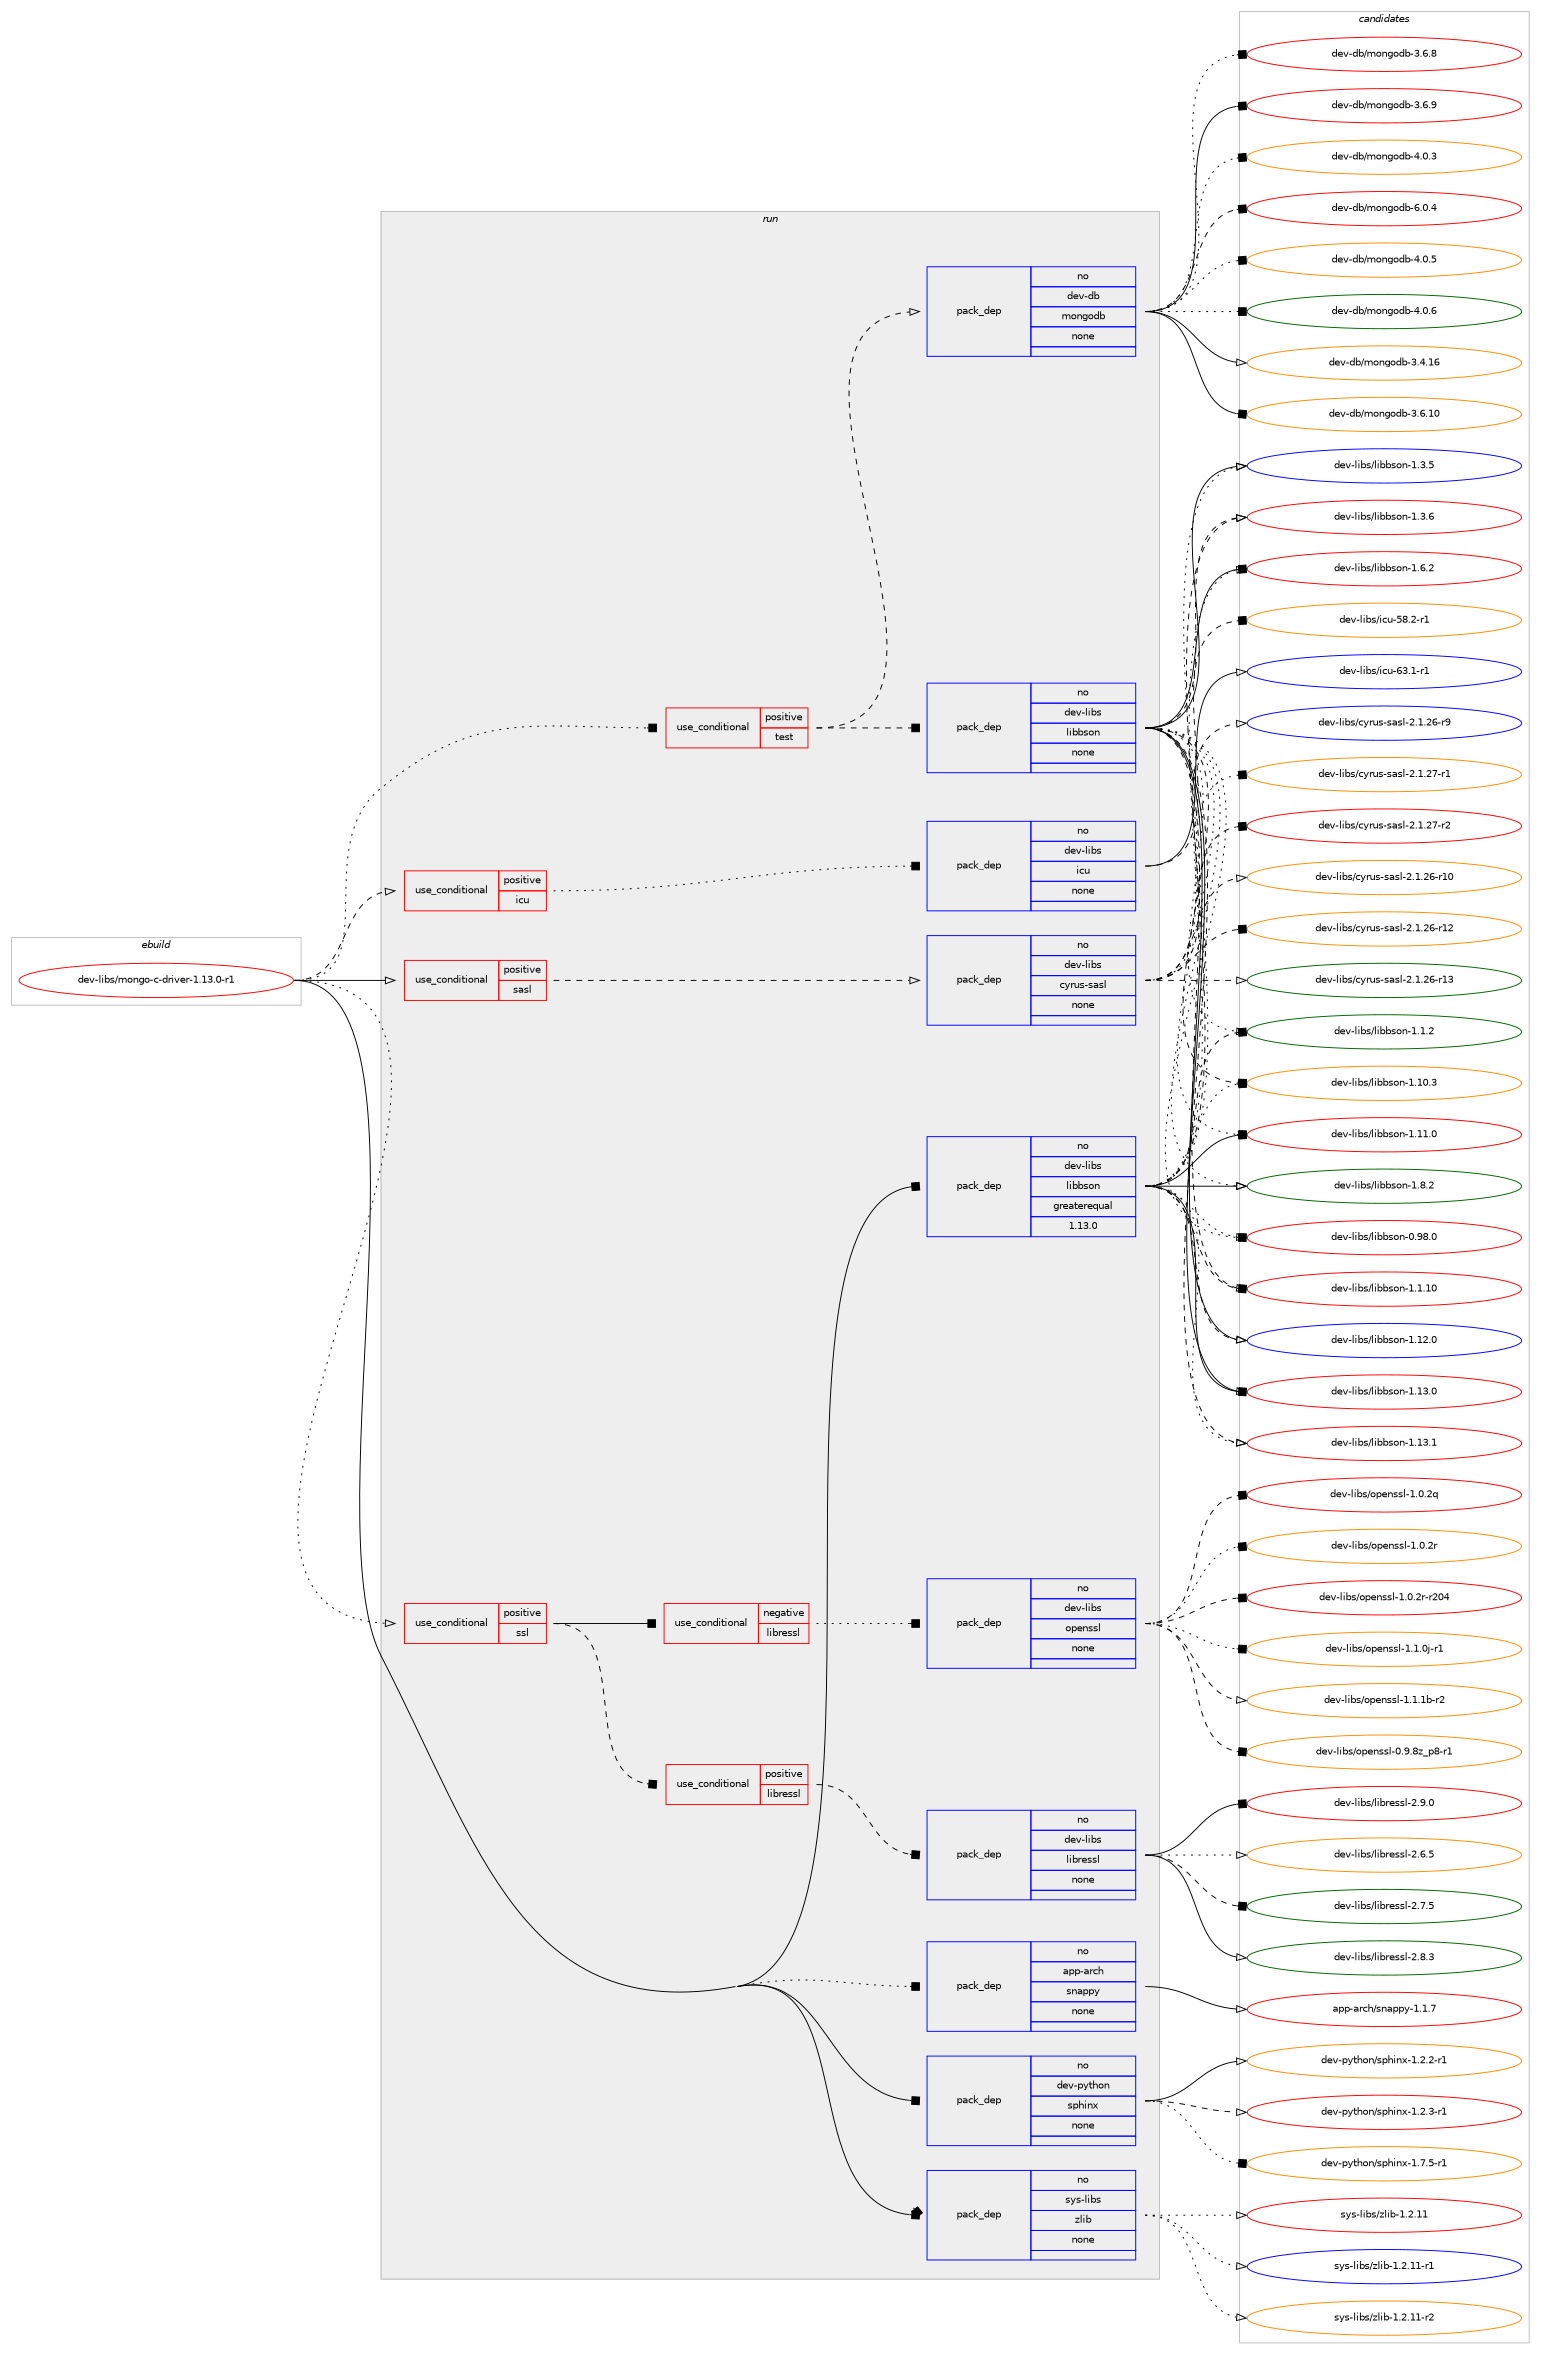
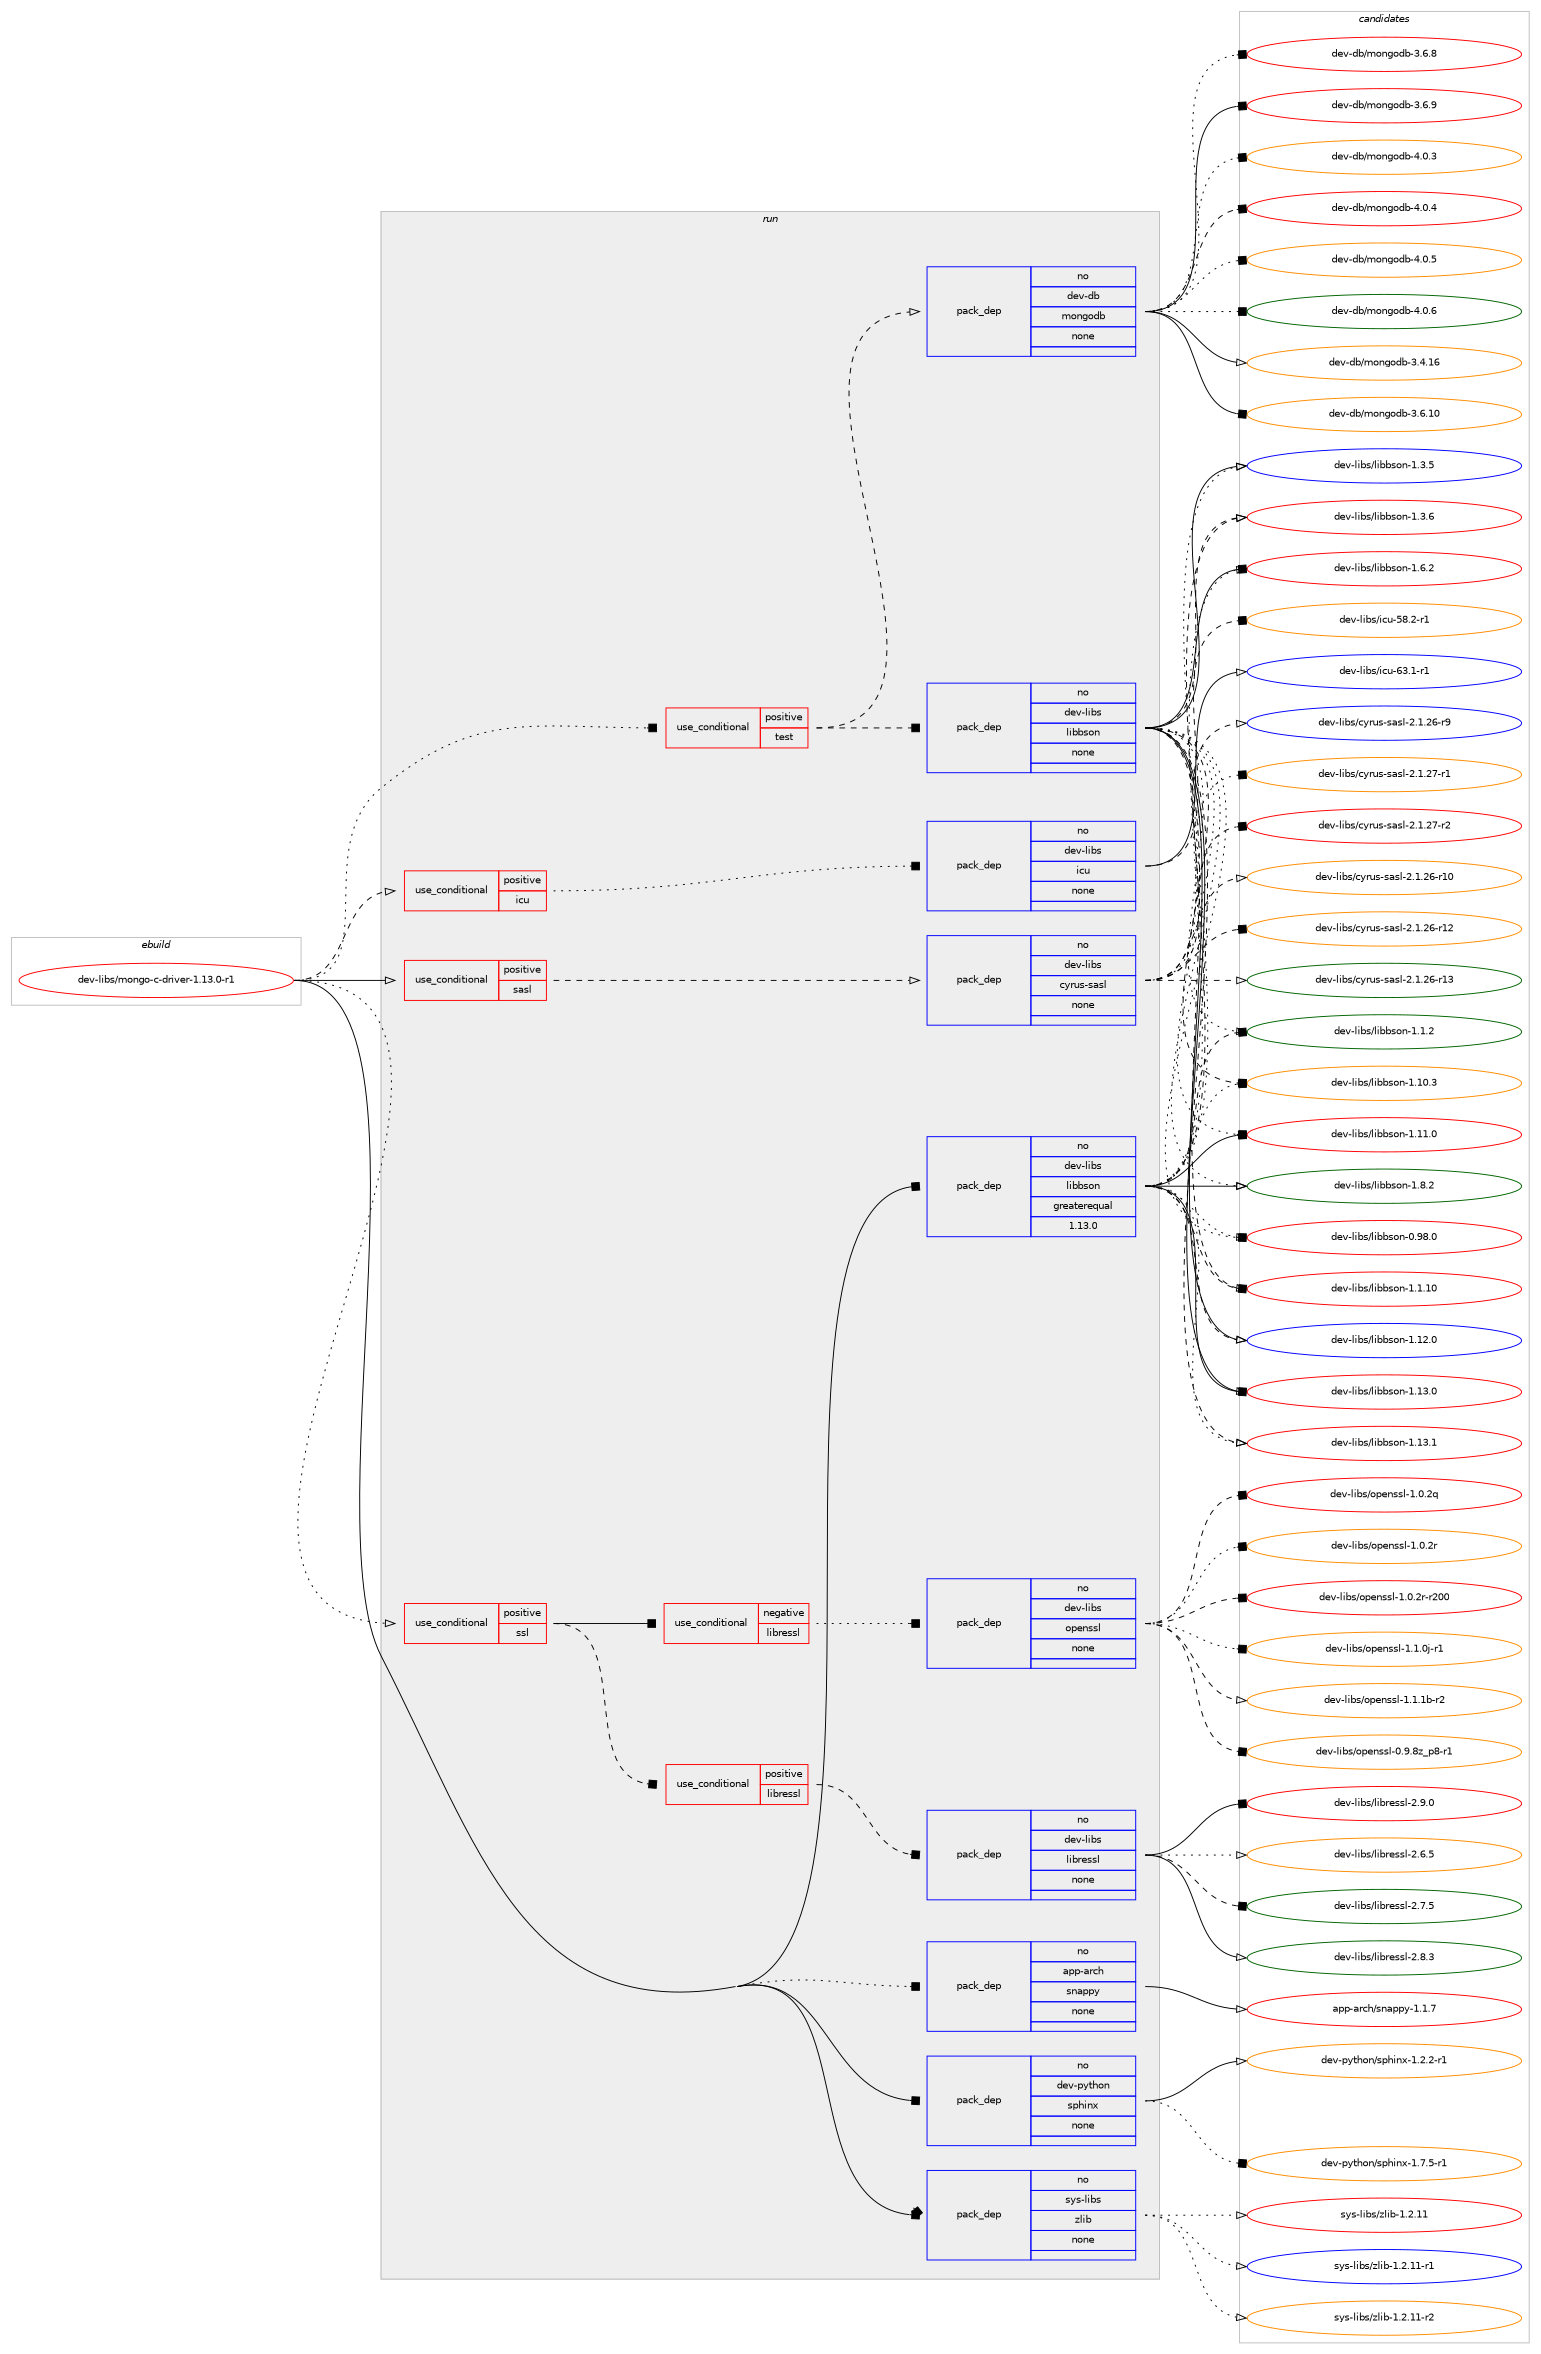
(1384, 209) -> (1384, 209)
(1384, 1598) -> (1384, 1598)
(1384, 2112) -> none
